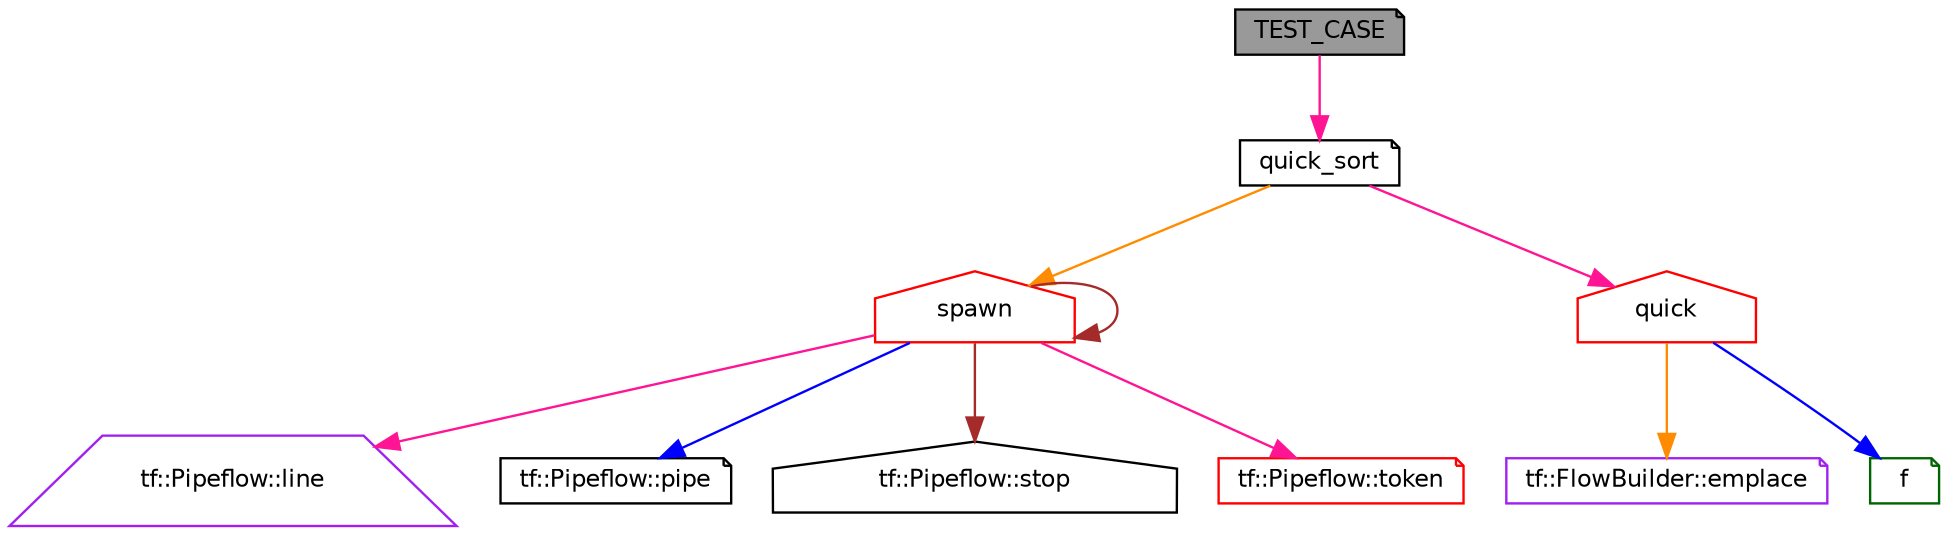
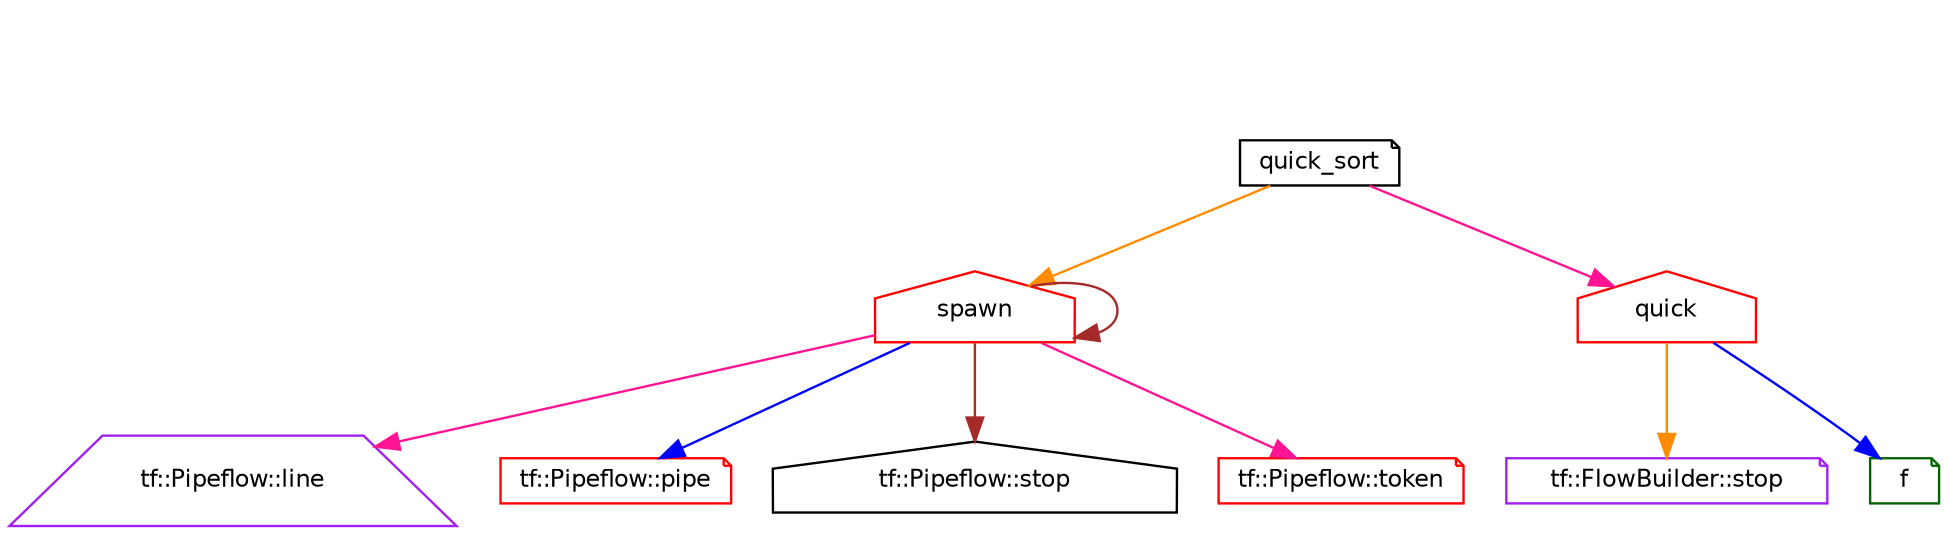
(1320, 32) -> none
(616, 481) -> (616, 481)
(1667, 481) -> (1667, 481)
